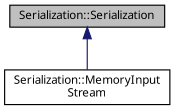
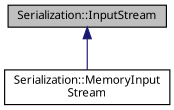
(87, 16) -> (87, 16)
